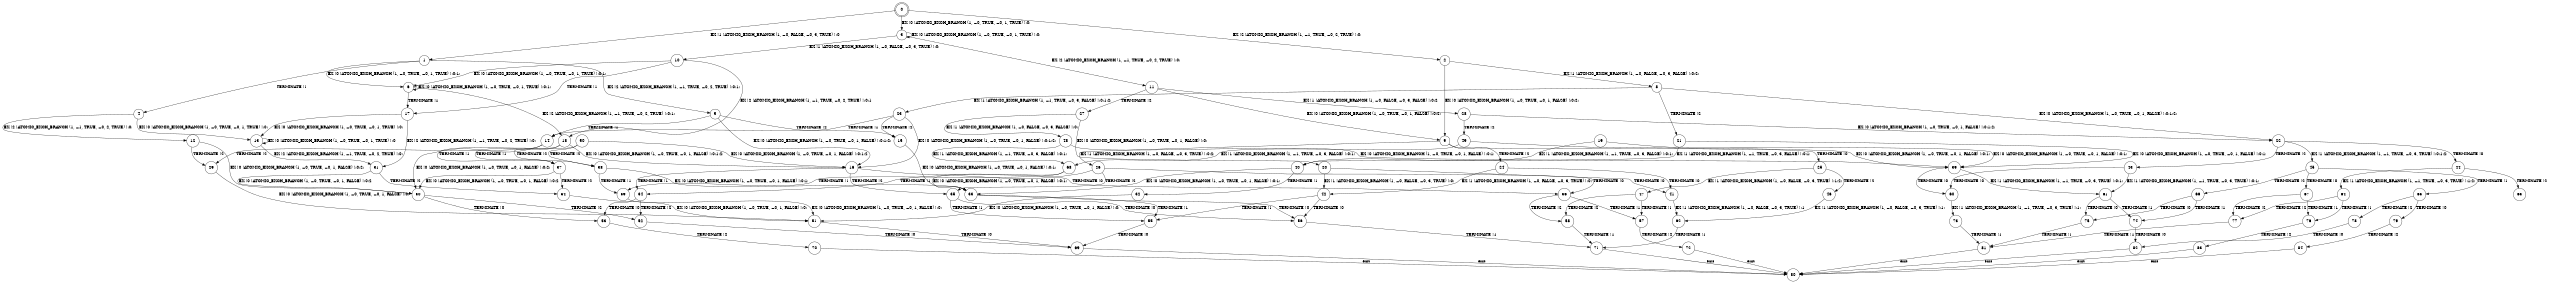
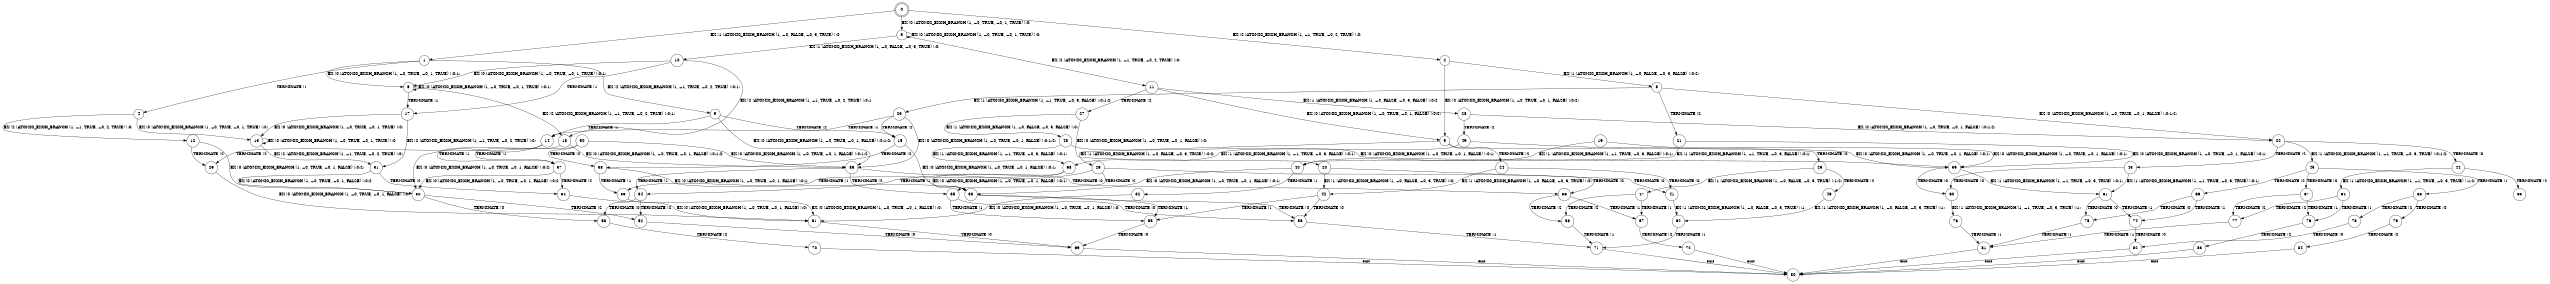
(518, 157) -> (711, 167)
(852, 168) -> (852, 168)
